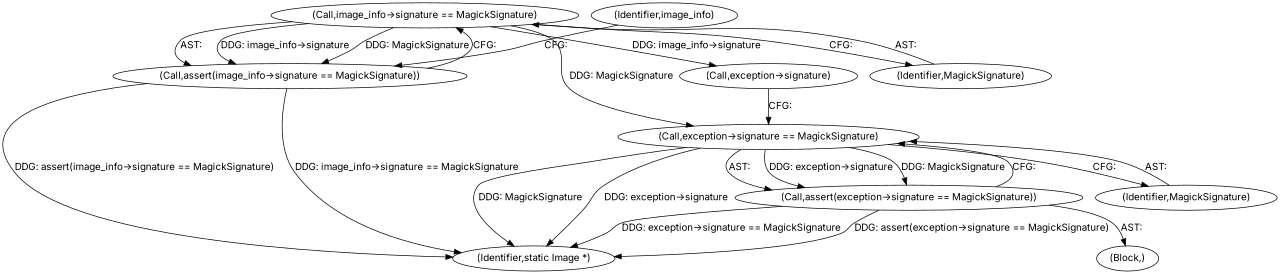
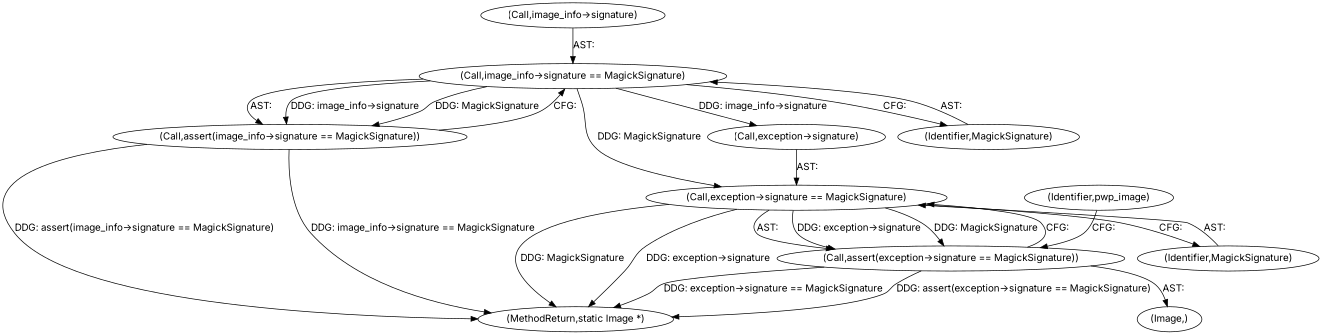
none -> (573, 15)
(664, 15) -> none
(781, 107) -> (809, 167)
none -> (1099, 198)
(534, 258) -> (576, 319)
(1128, 258) -> (1170, 319)
